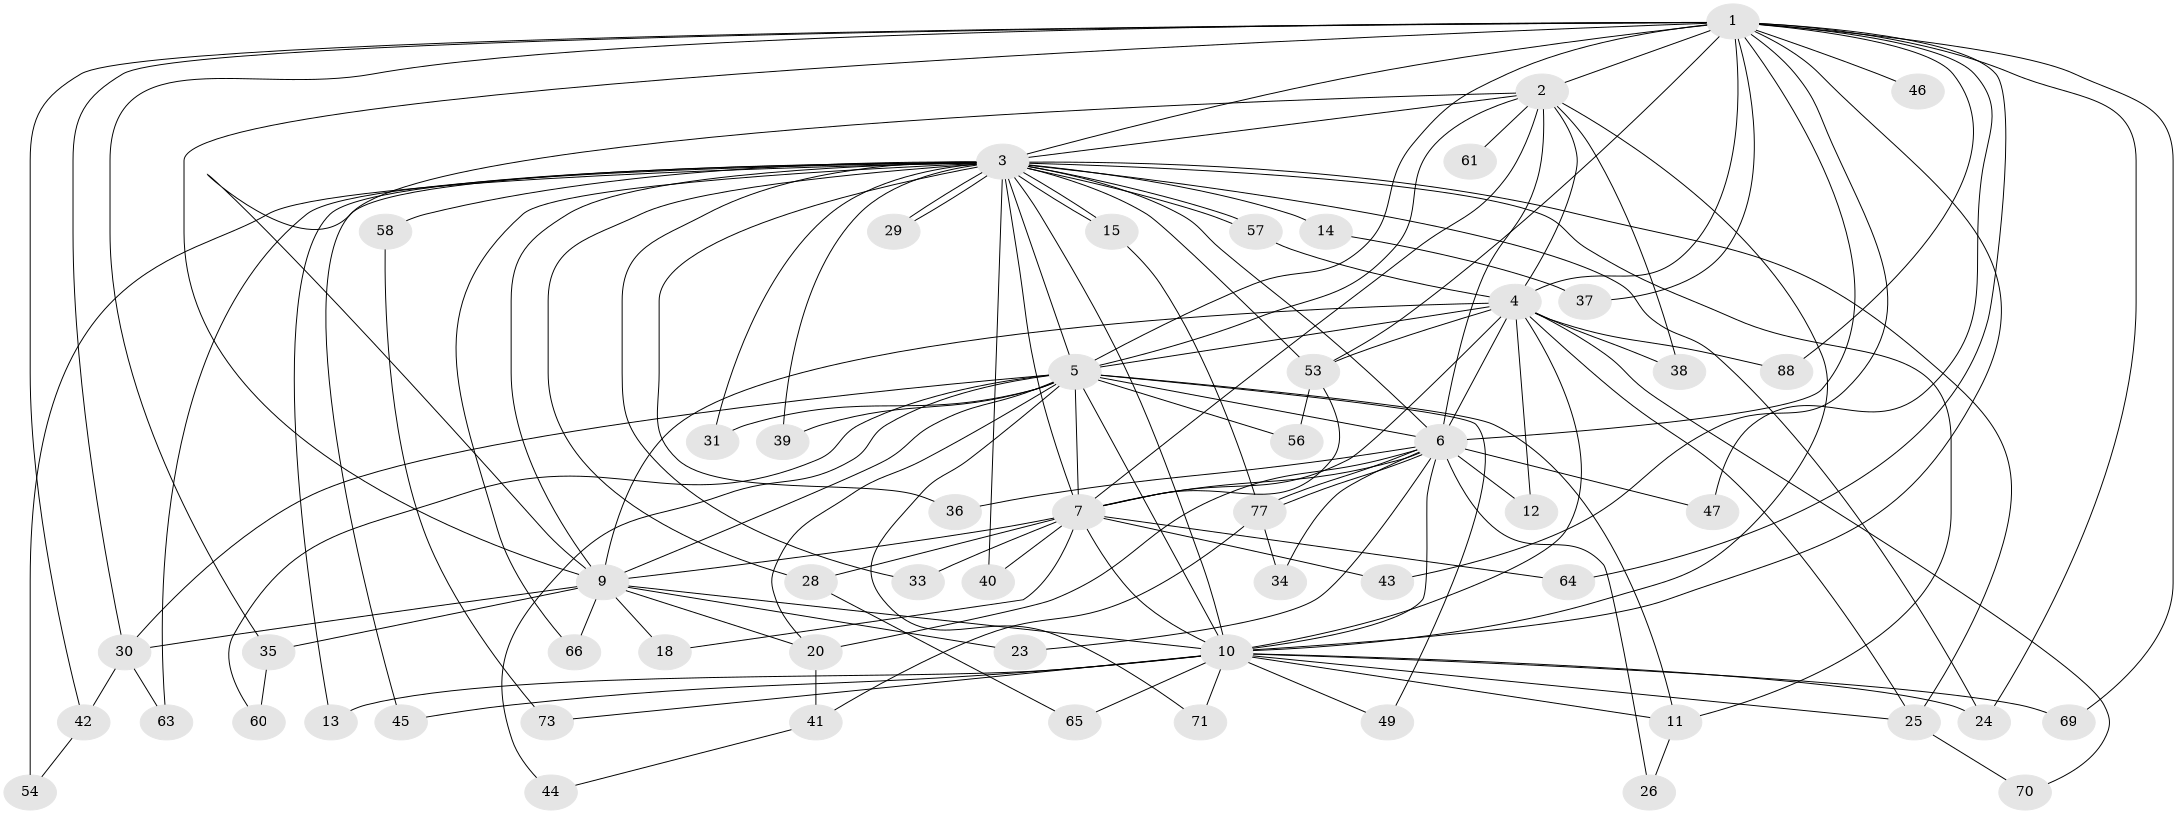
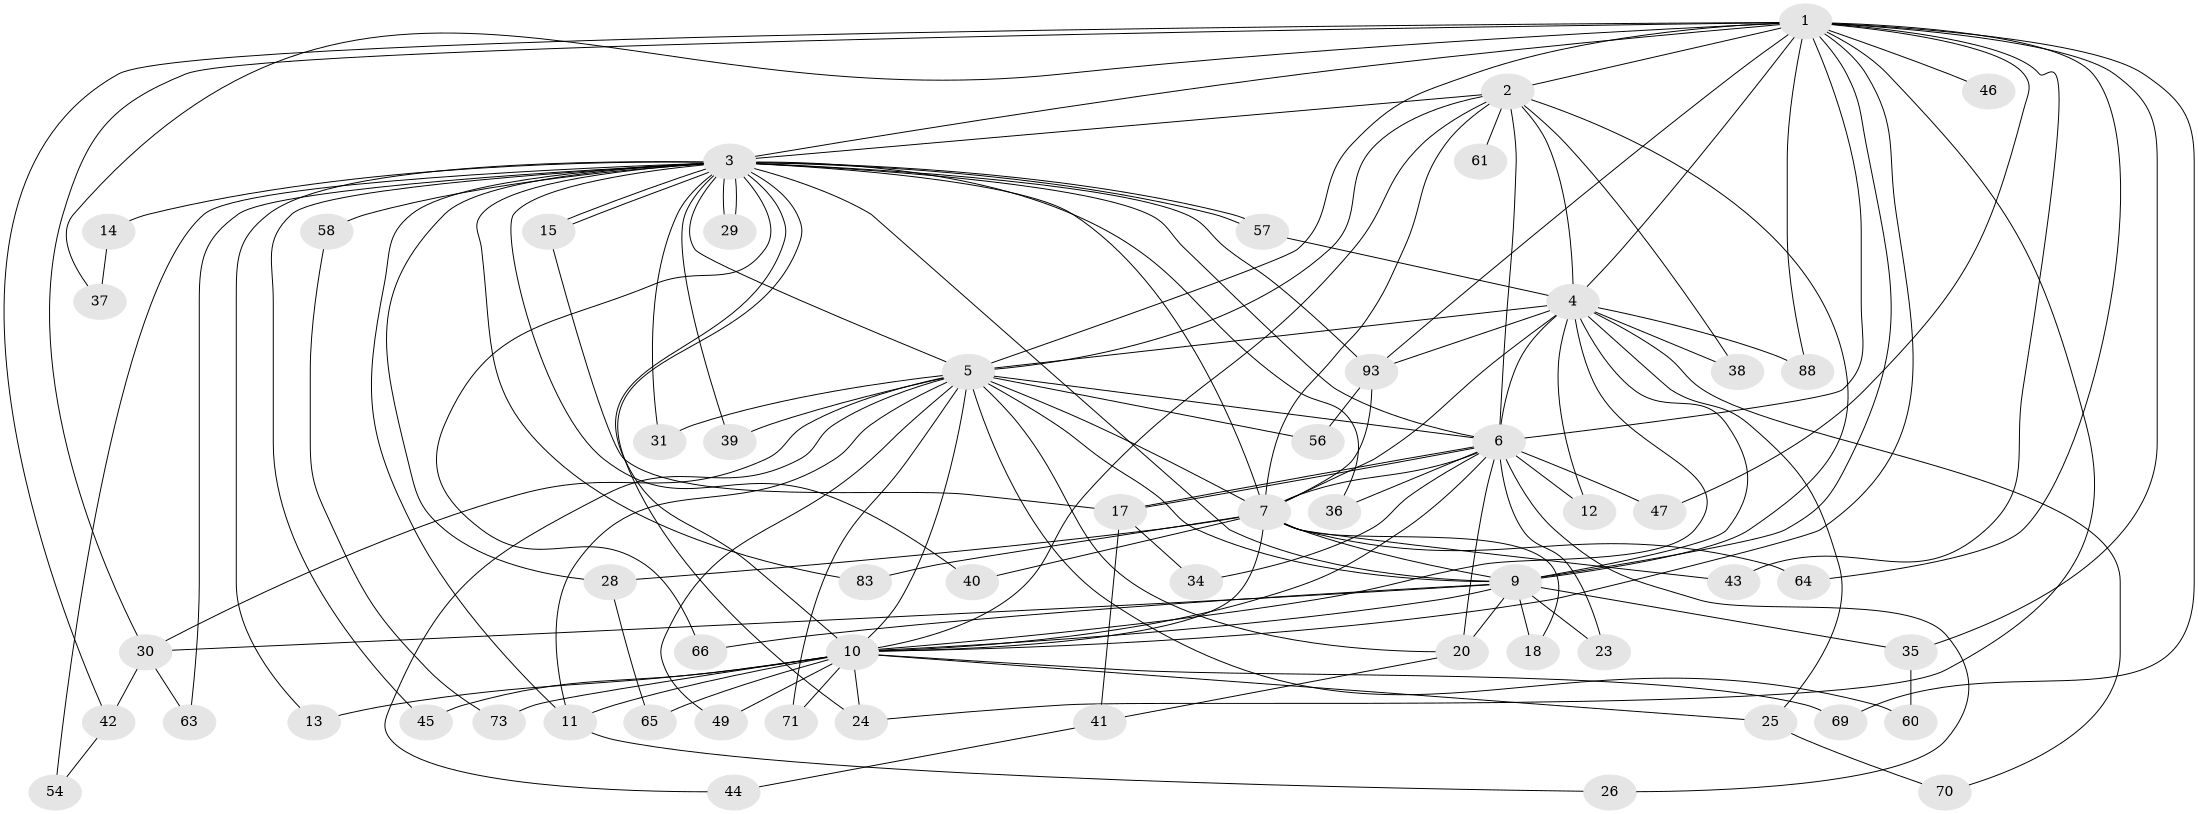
(1657, 232) -> none
(1313, 372) -> (1372, 372)
(1260, 512) -> (1120, 512)
(918, 582) -> (865, 582)
